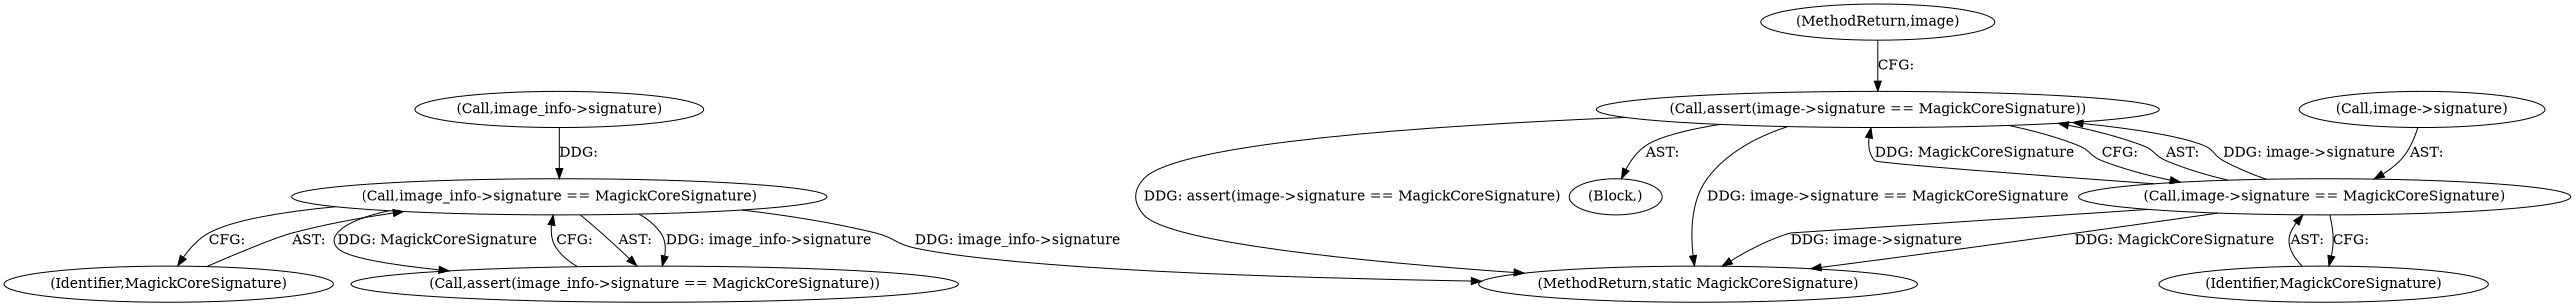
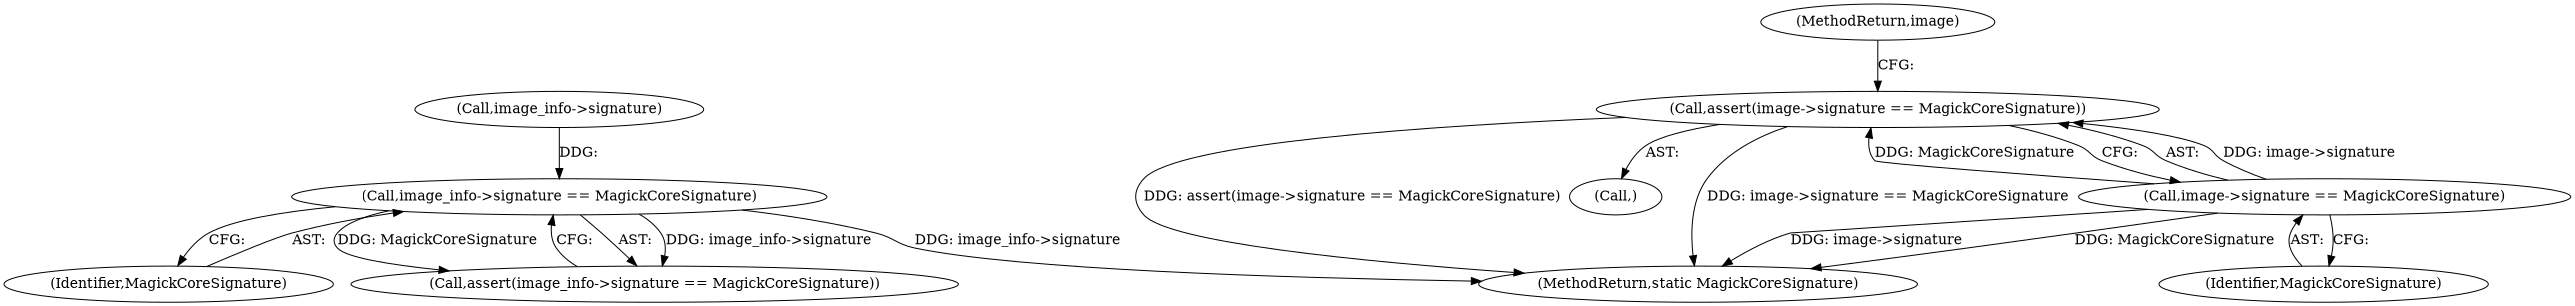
(2422, 109) -> none
(1616, 197) -> (1616, 197)
